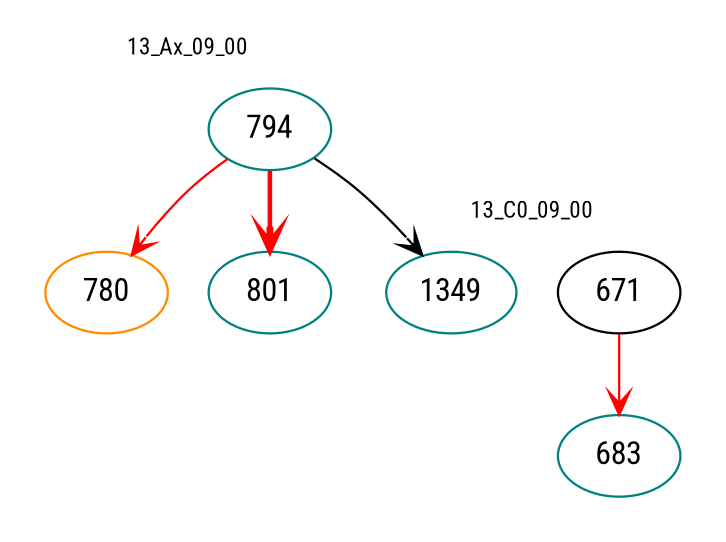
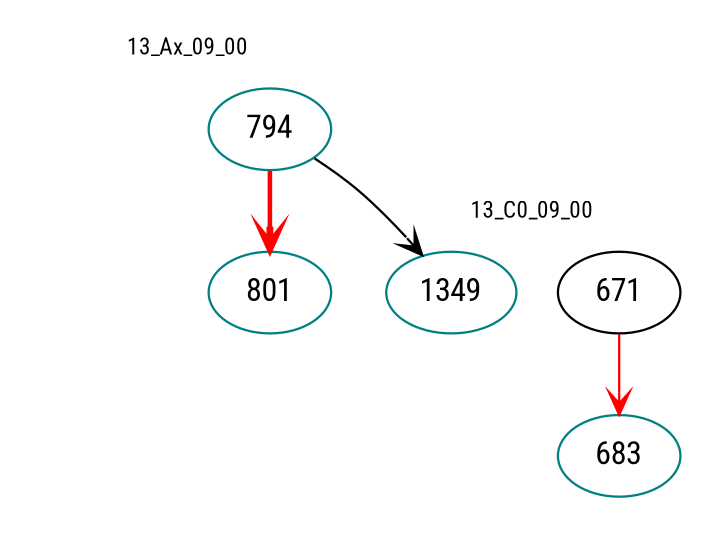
(107, 293) -> none
